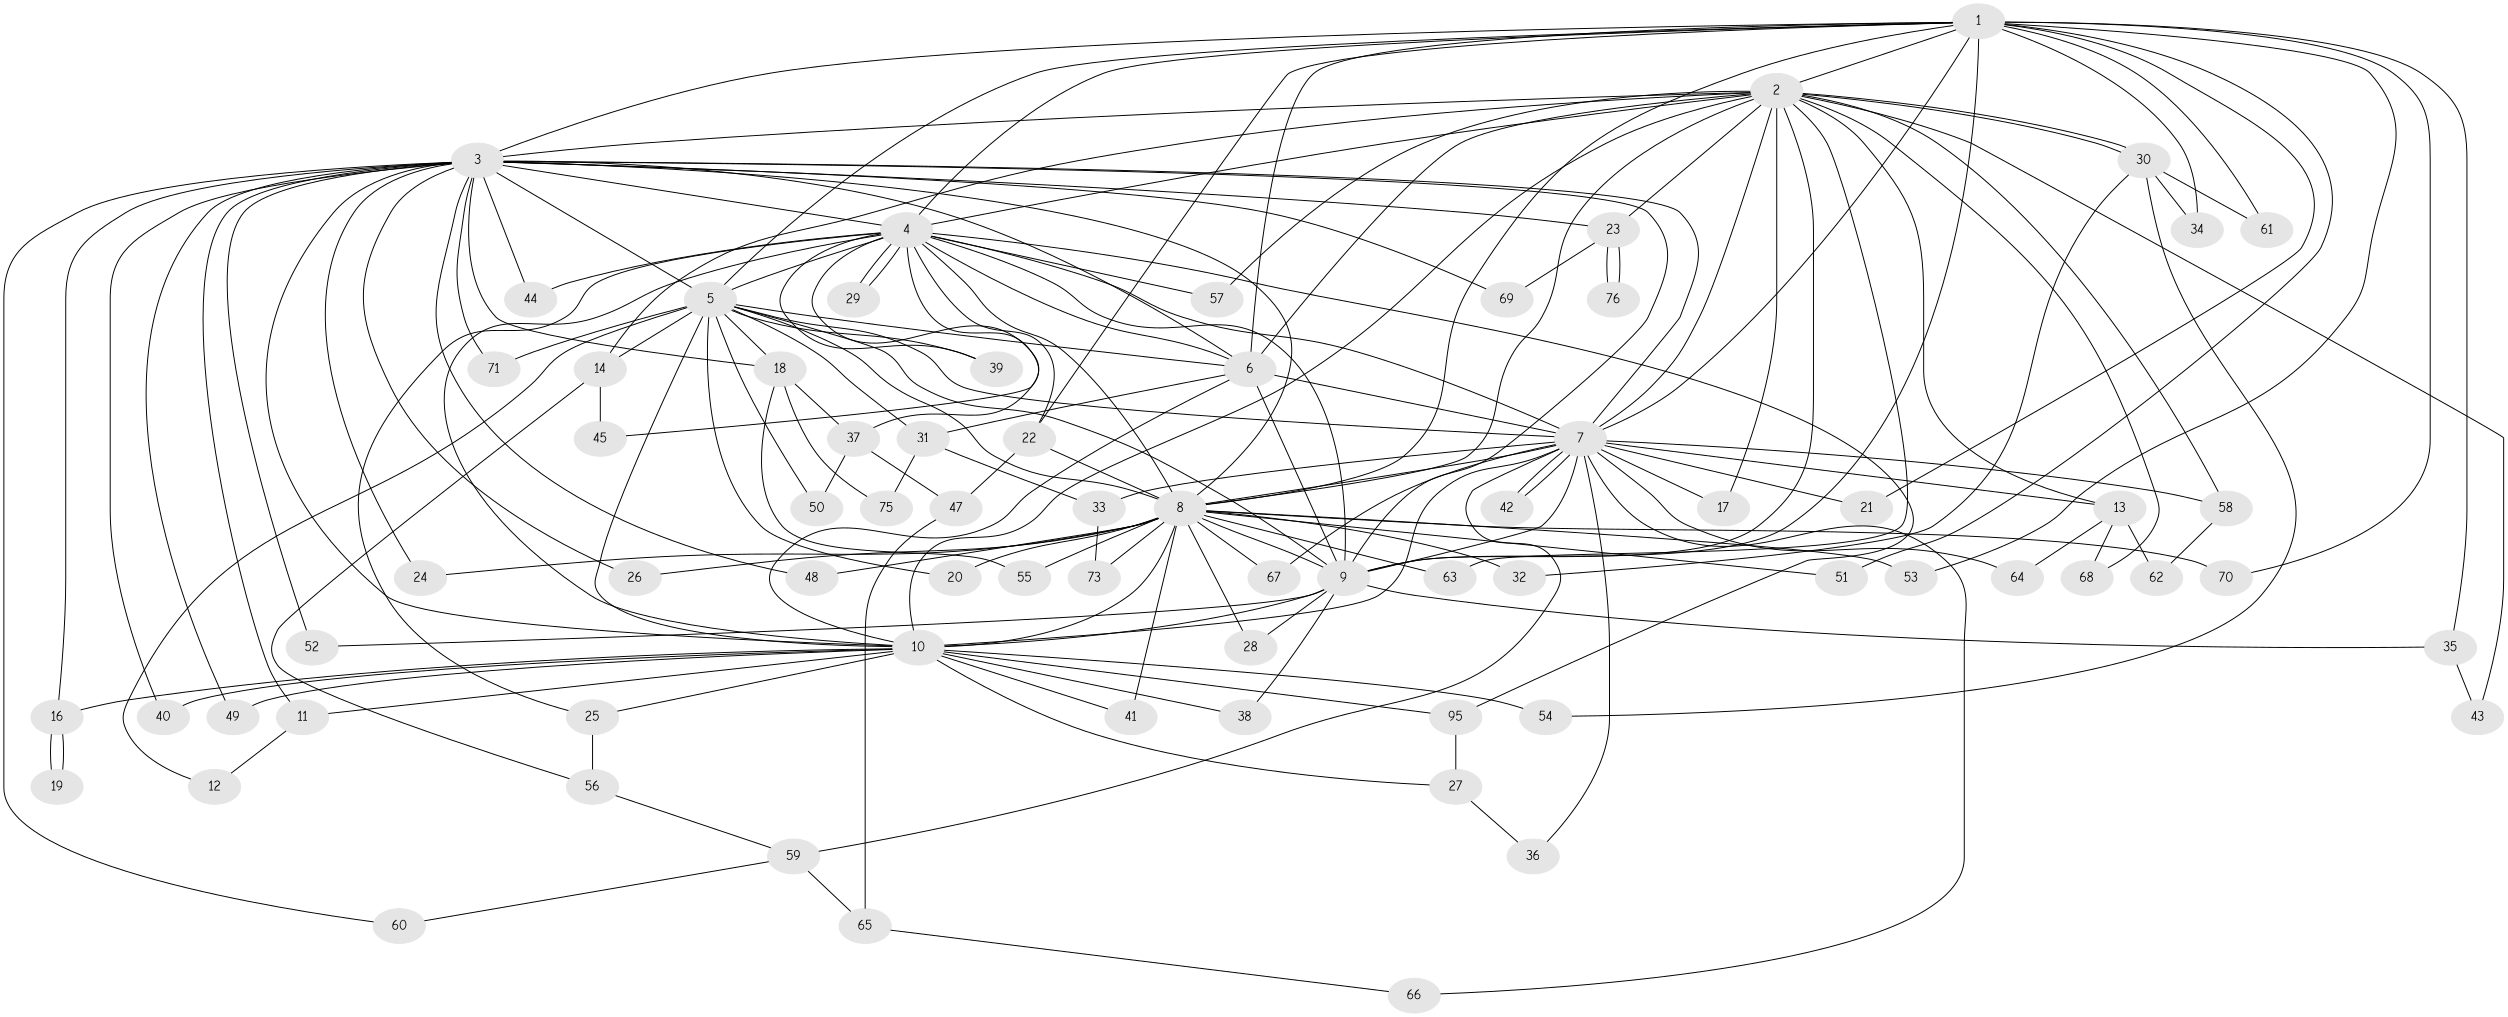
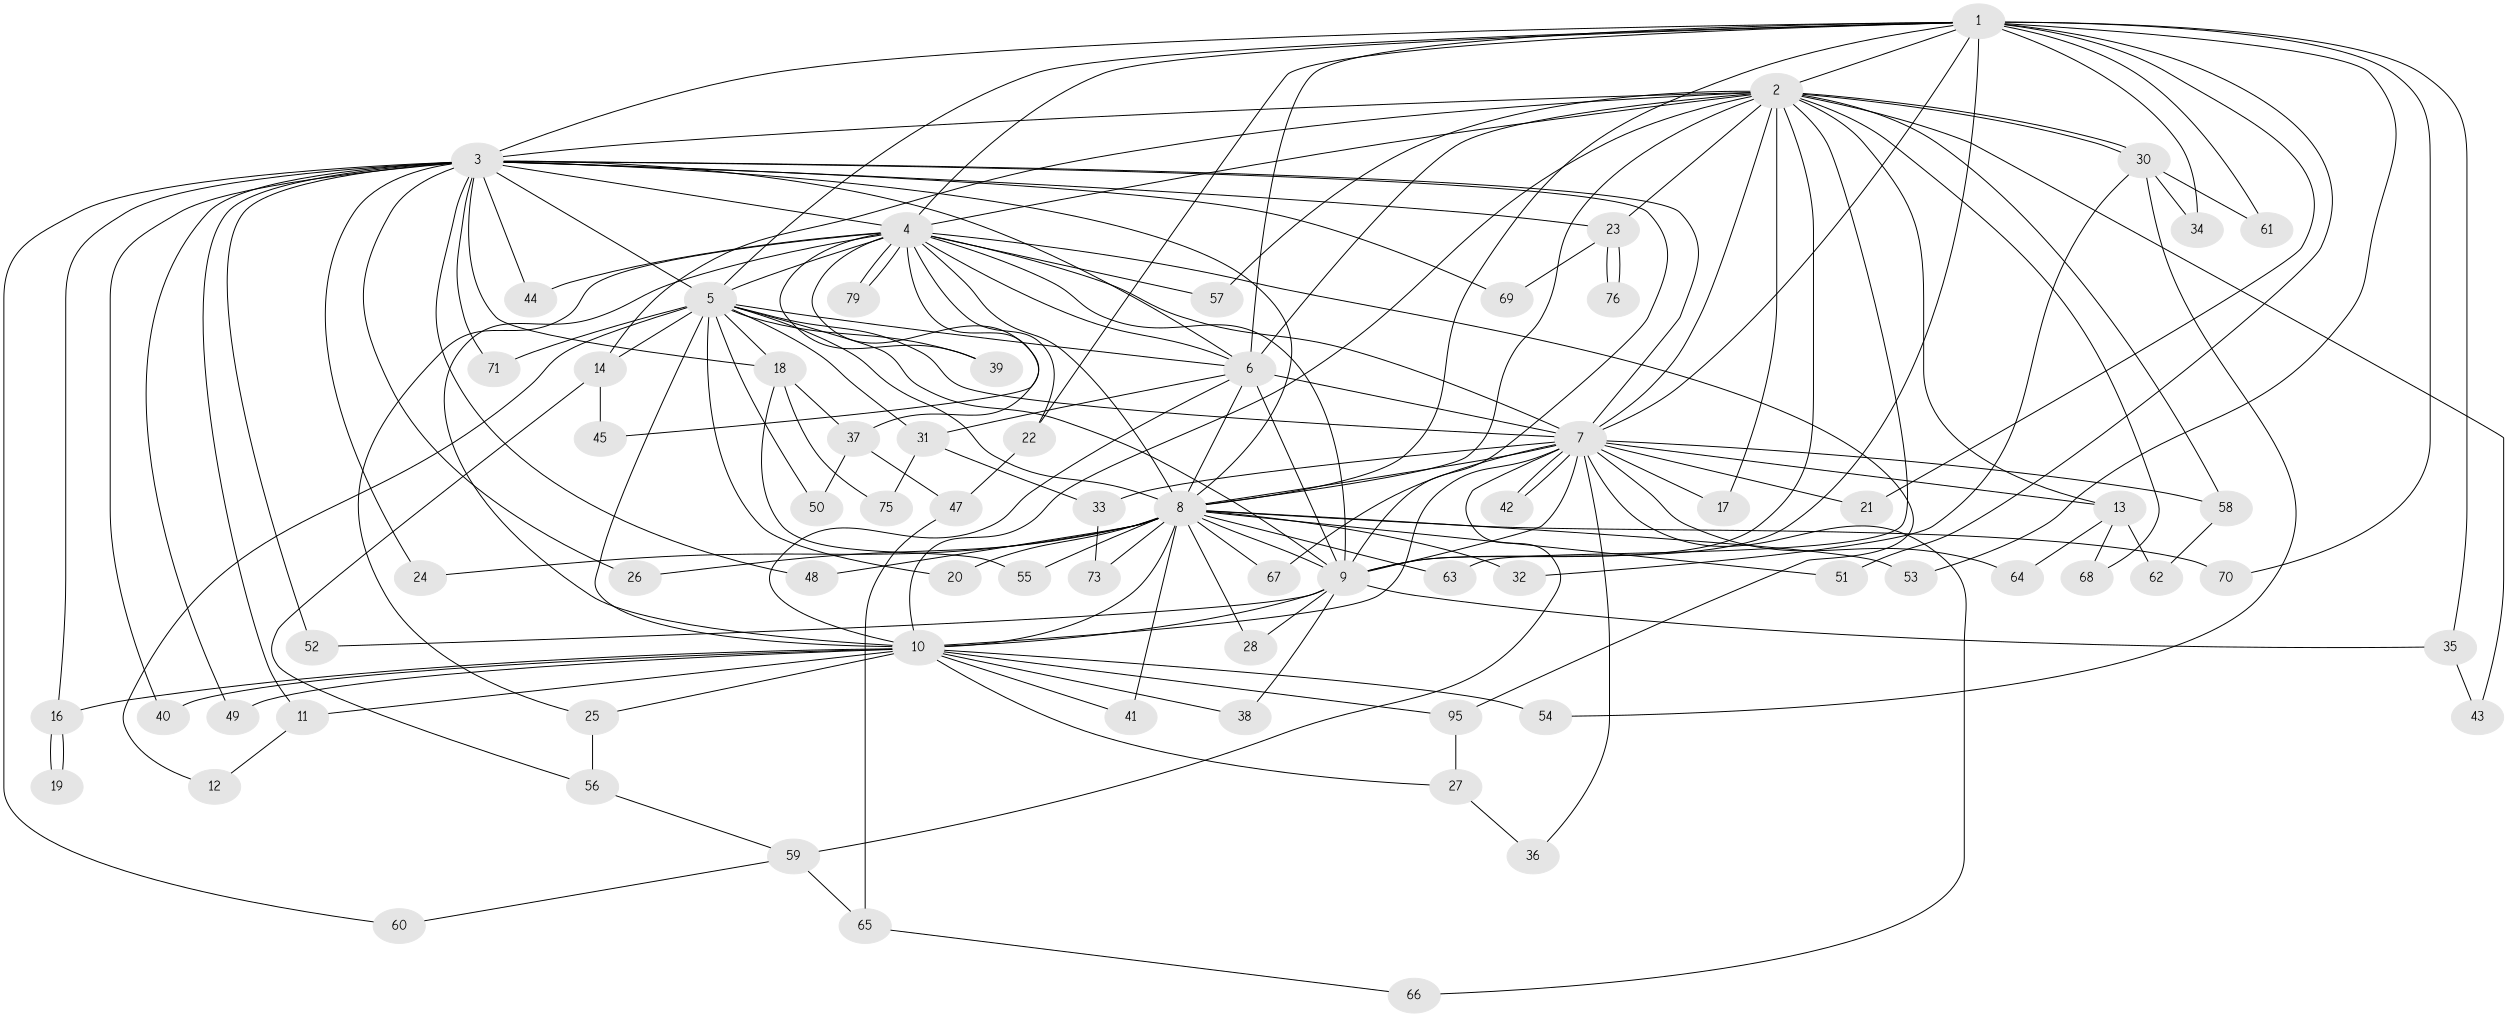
(854, 300) -> (854, 300)
(1108, 475) -> (1215, 439)
(364, 575) -> none
